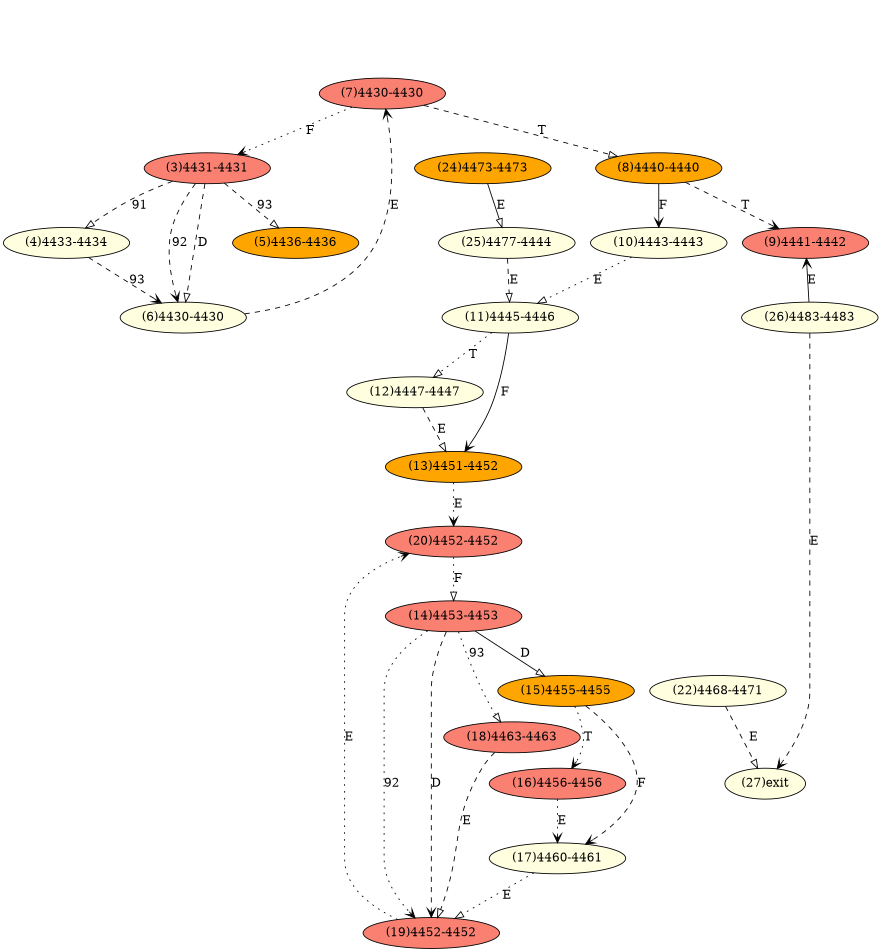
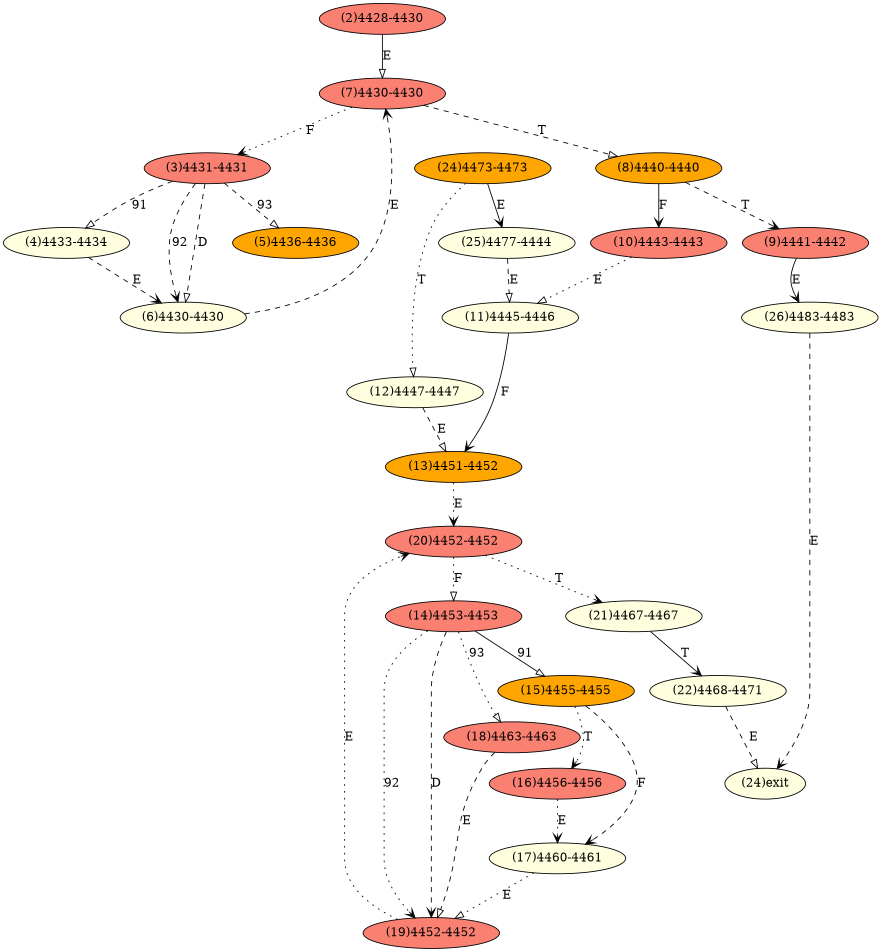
none -> (382, 19)
(493, 201) -> (493, 201)
(659, 243) -> (659, 243)
(137, 280) -> (137, 280)
(808, 285) -> (791, 276)
(466, 352) -> (419, 269)
none -> (634, 616)
(525, 654) -> (525, 654)
(765, 784) -> (765, 784)
